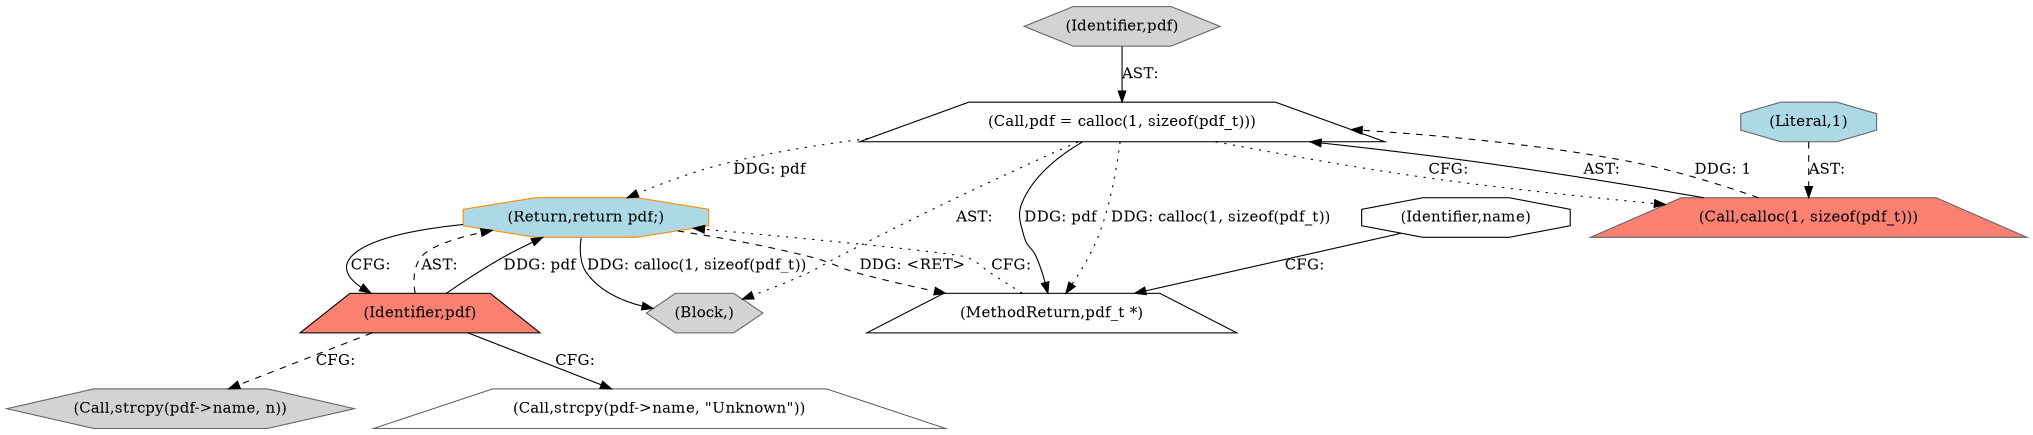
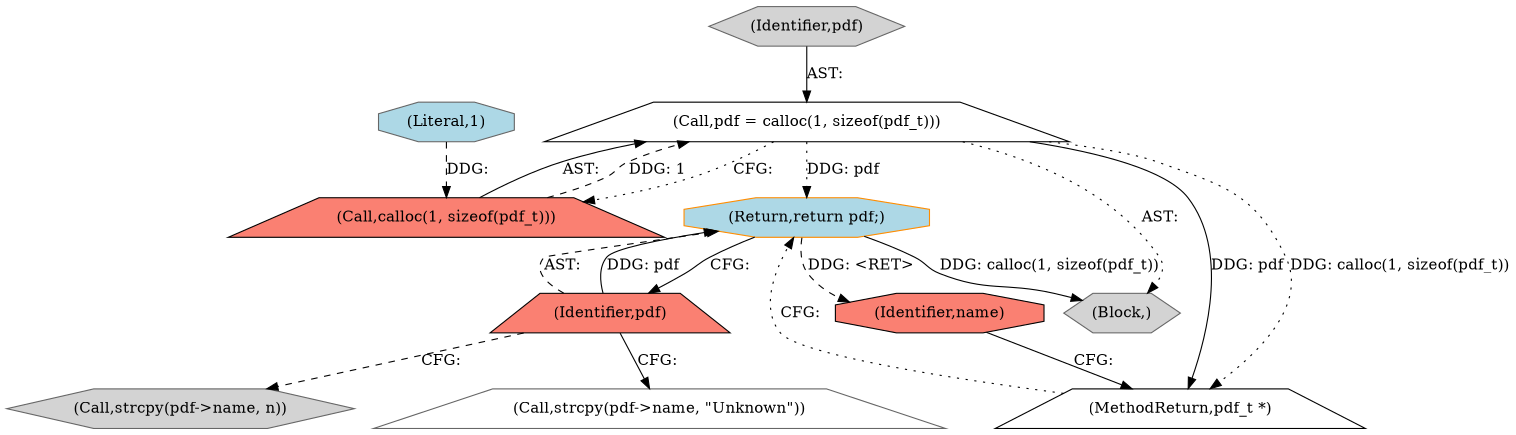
(1830, 170) -> (470, 170)
(1466, 218) -> (940, 313)
(1809, 218) -> (446, 218)
(807, 256) -> (809, 275)
